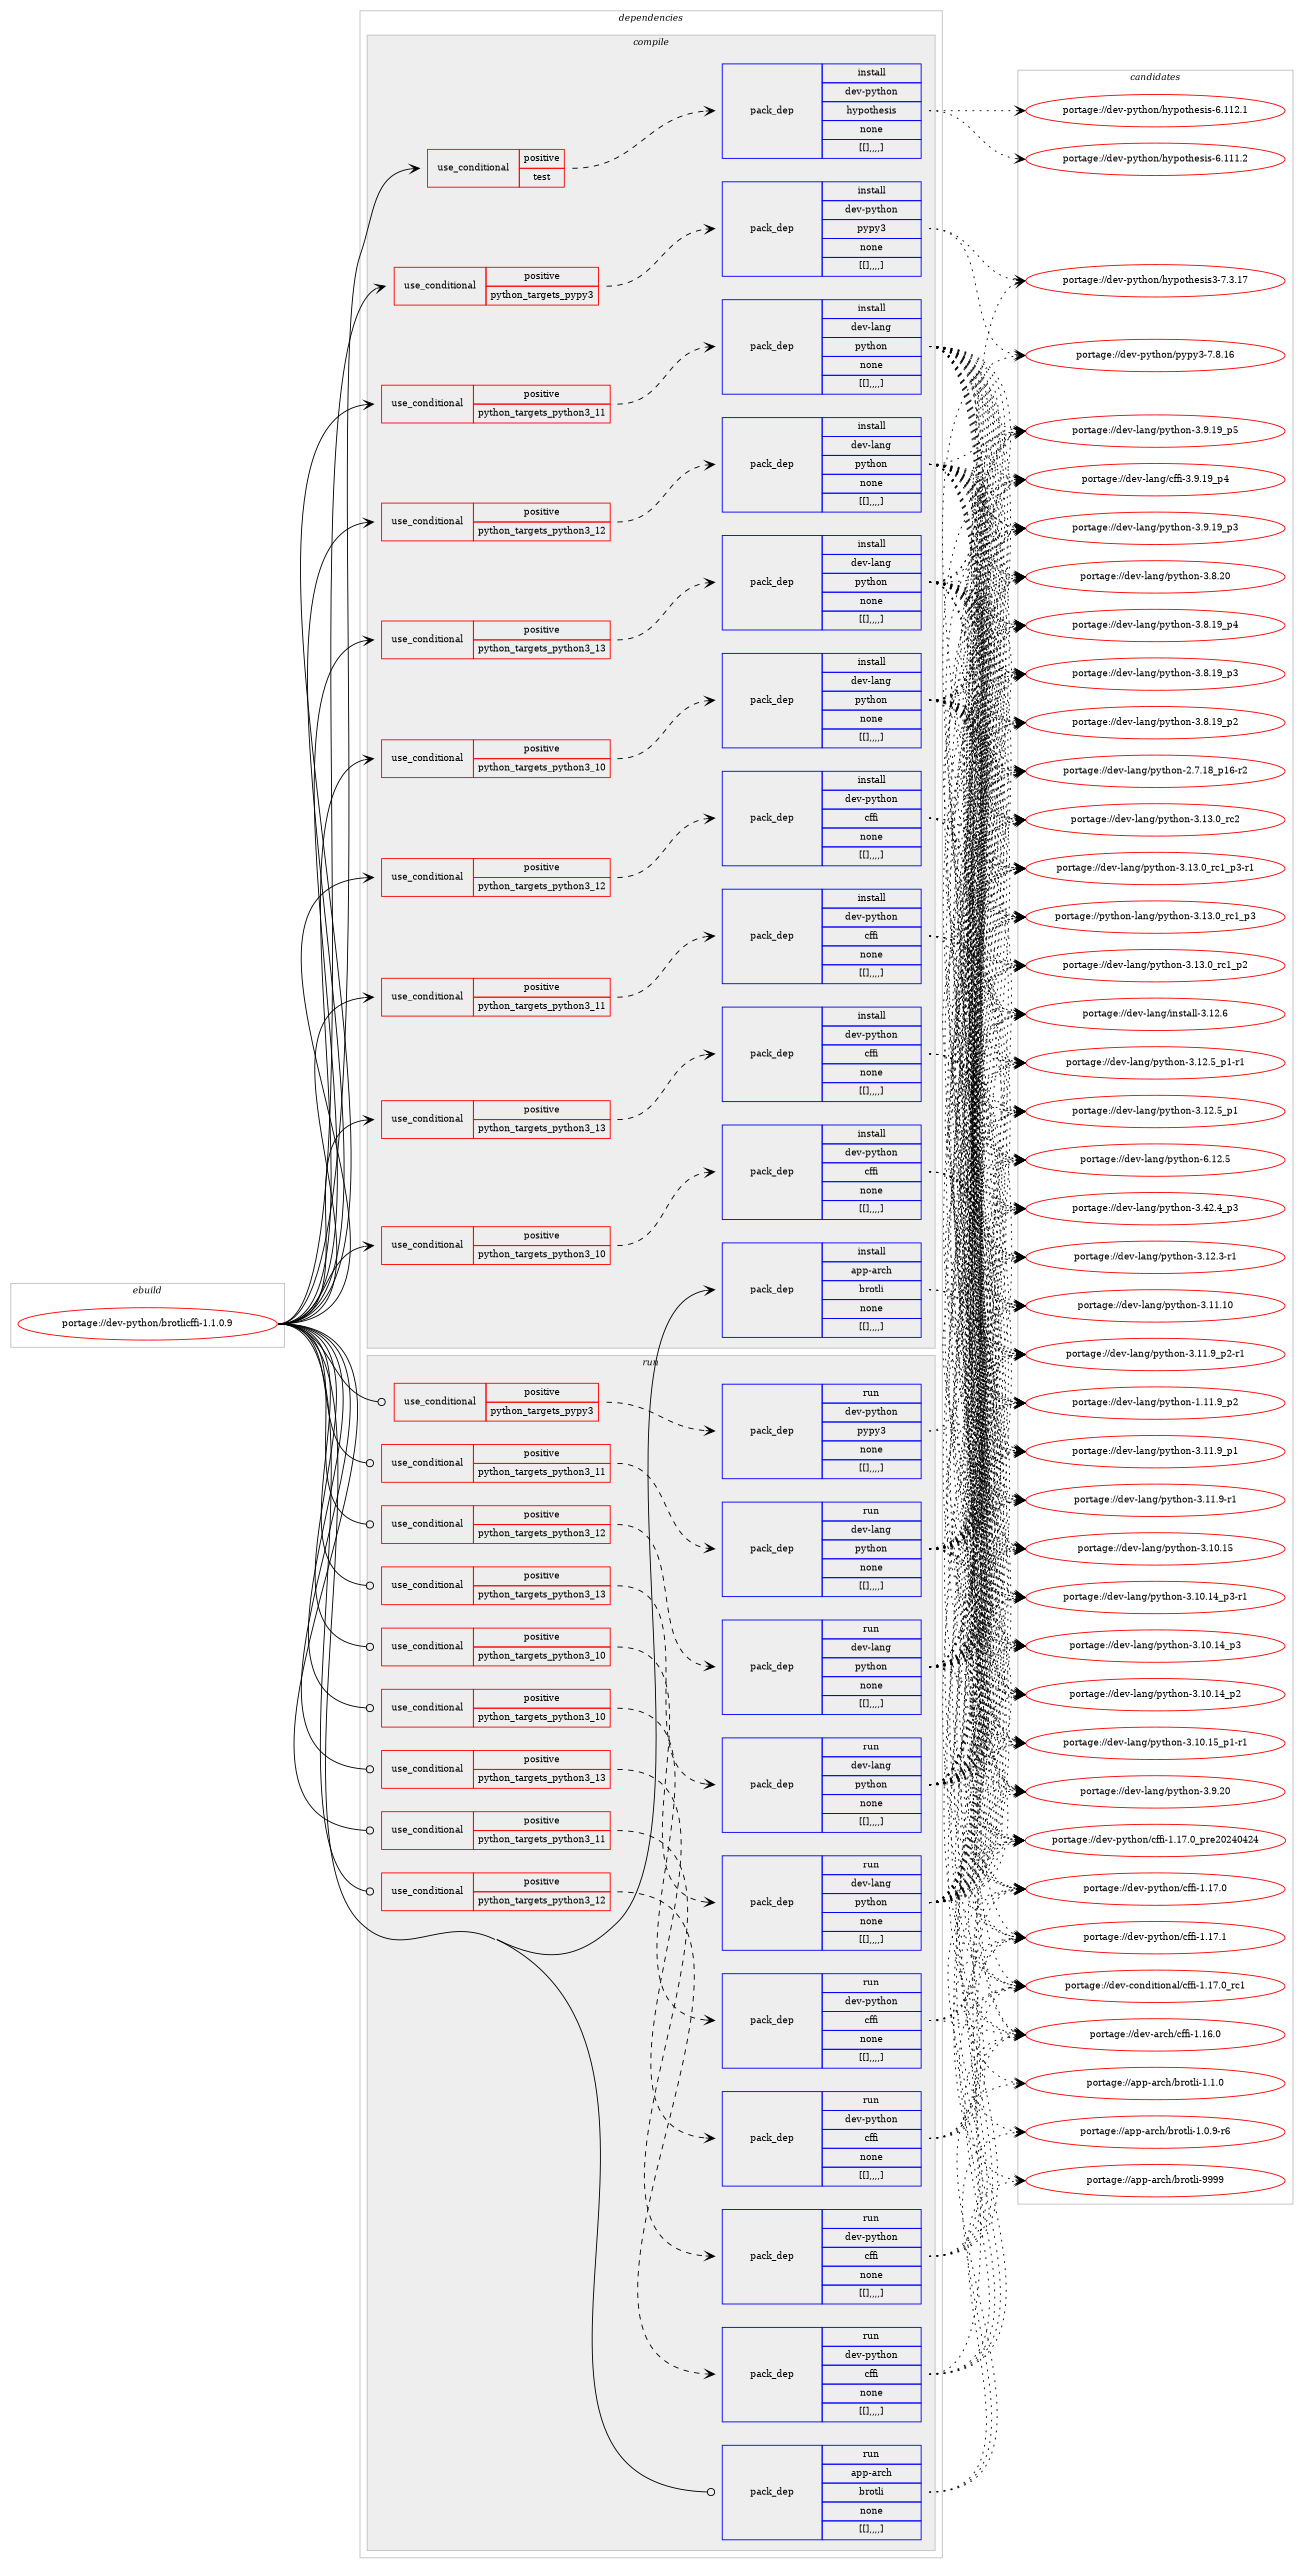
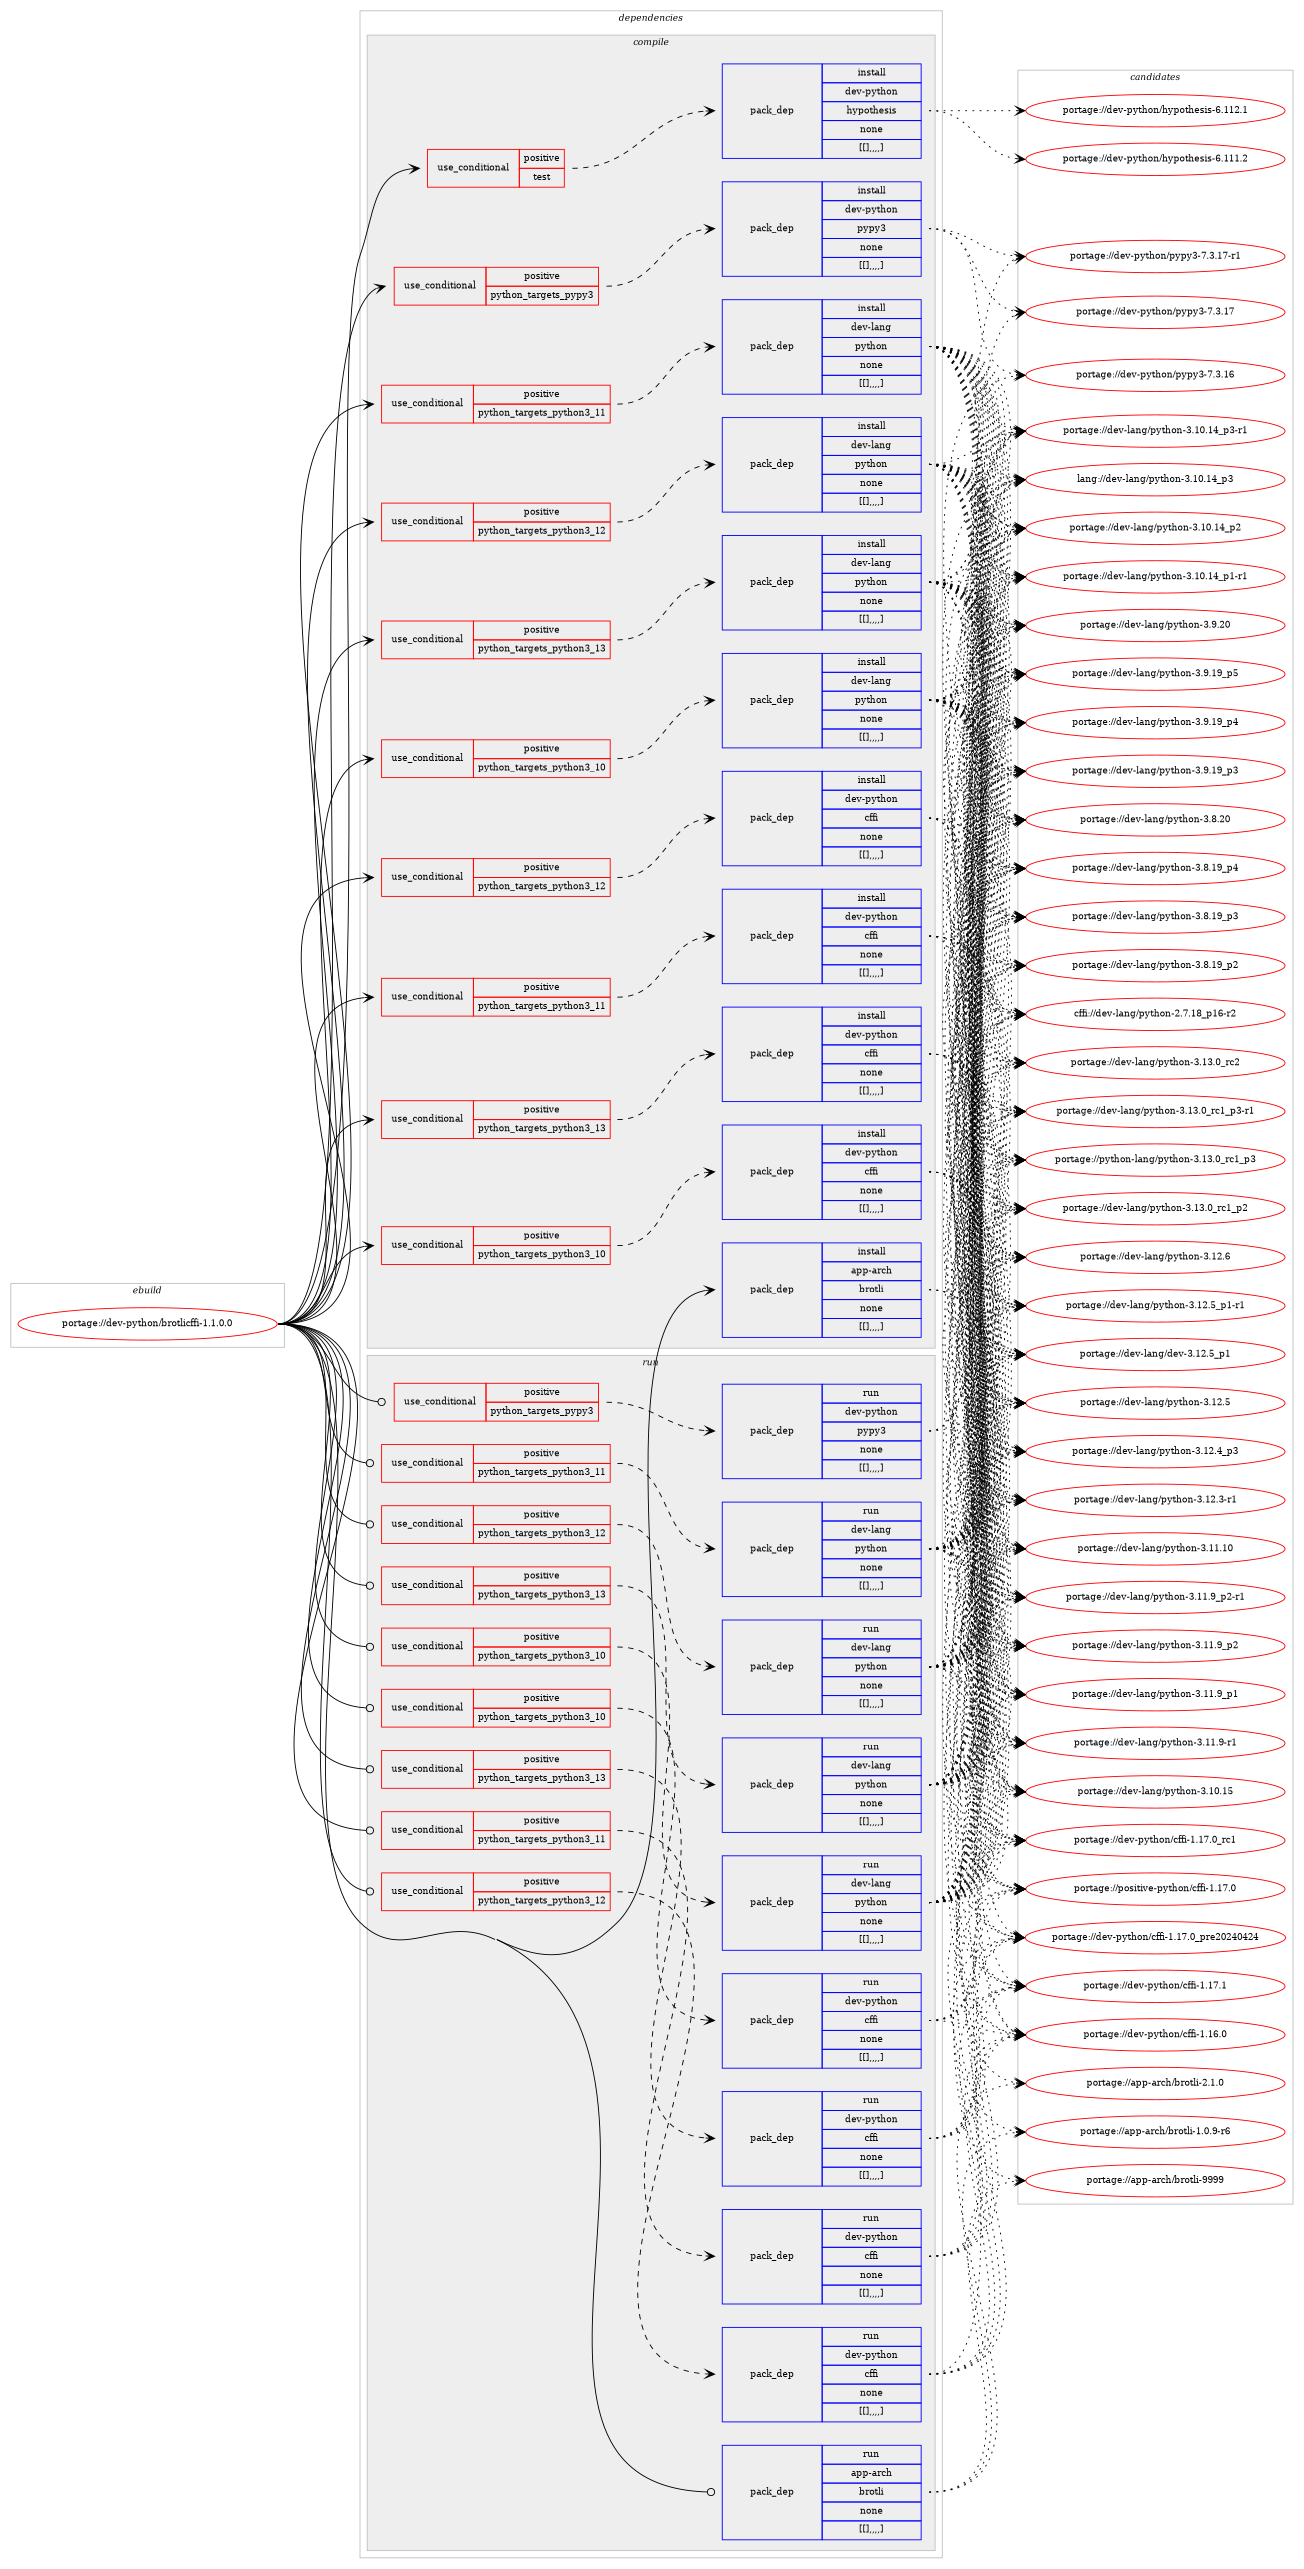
none -> (1155, 256)
(1155, 281) -> (1155, 312)
(1155, 355) -> (1155, 375)
(1155, 480) -> (1155, 723)
(1155, 771) -> (1155, 1014)
(1155, 1014) -> (1155, 1257)
(1155, 1112) -> (1155, 1354)
(1155, 1160) -> (1155, 1403)
(1155, 1209) -> (1155, 1452)
(148, 1324) -> (148, 1324)
(1155, 1403) -> (1155, 1646)
(1155, 1646) -> (1155, 480)
(1155, 1743) -> (1155, 577)
(1155, 1889) -> (1155, 1889)
(1155, 1986) -> (1155, 1840)
(1155, 2035) -> (1155, 2035)
(1155, 2084) -> (1155, 2084)
